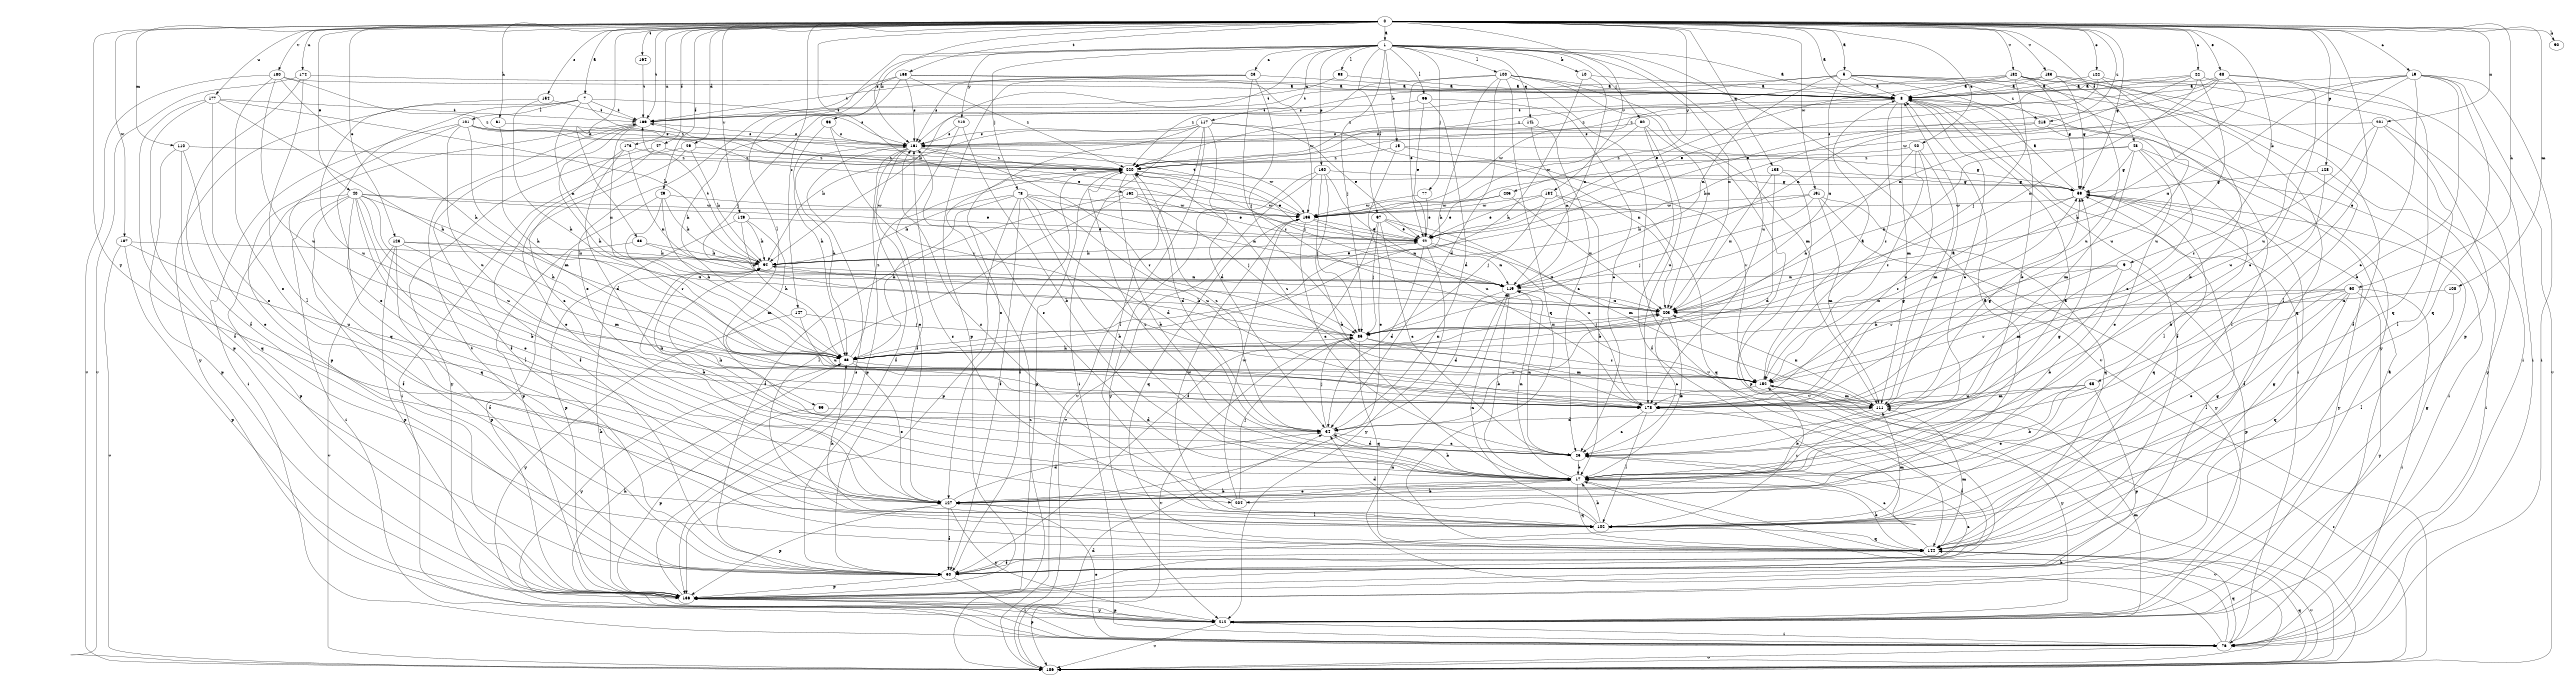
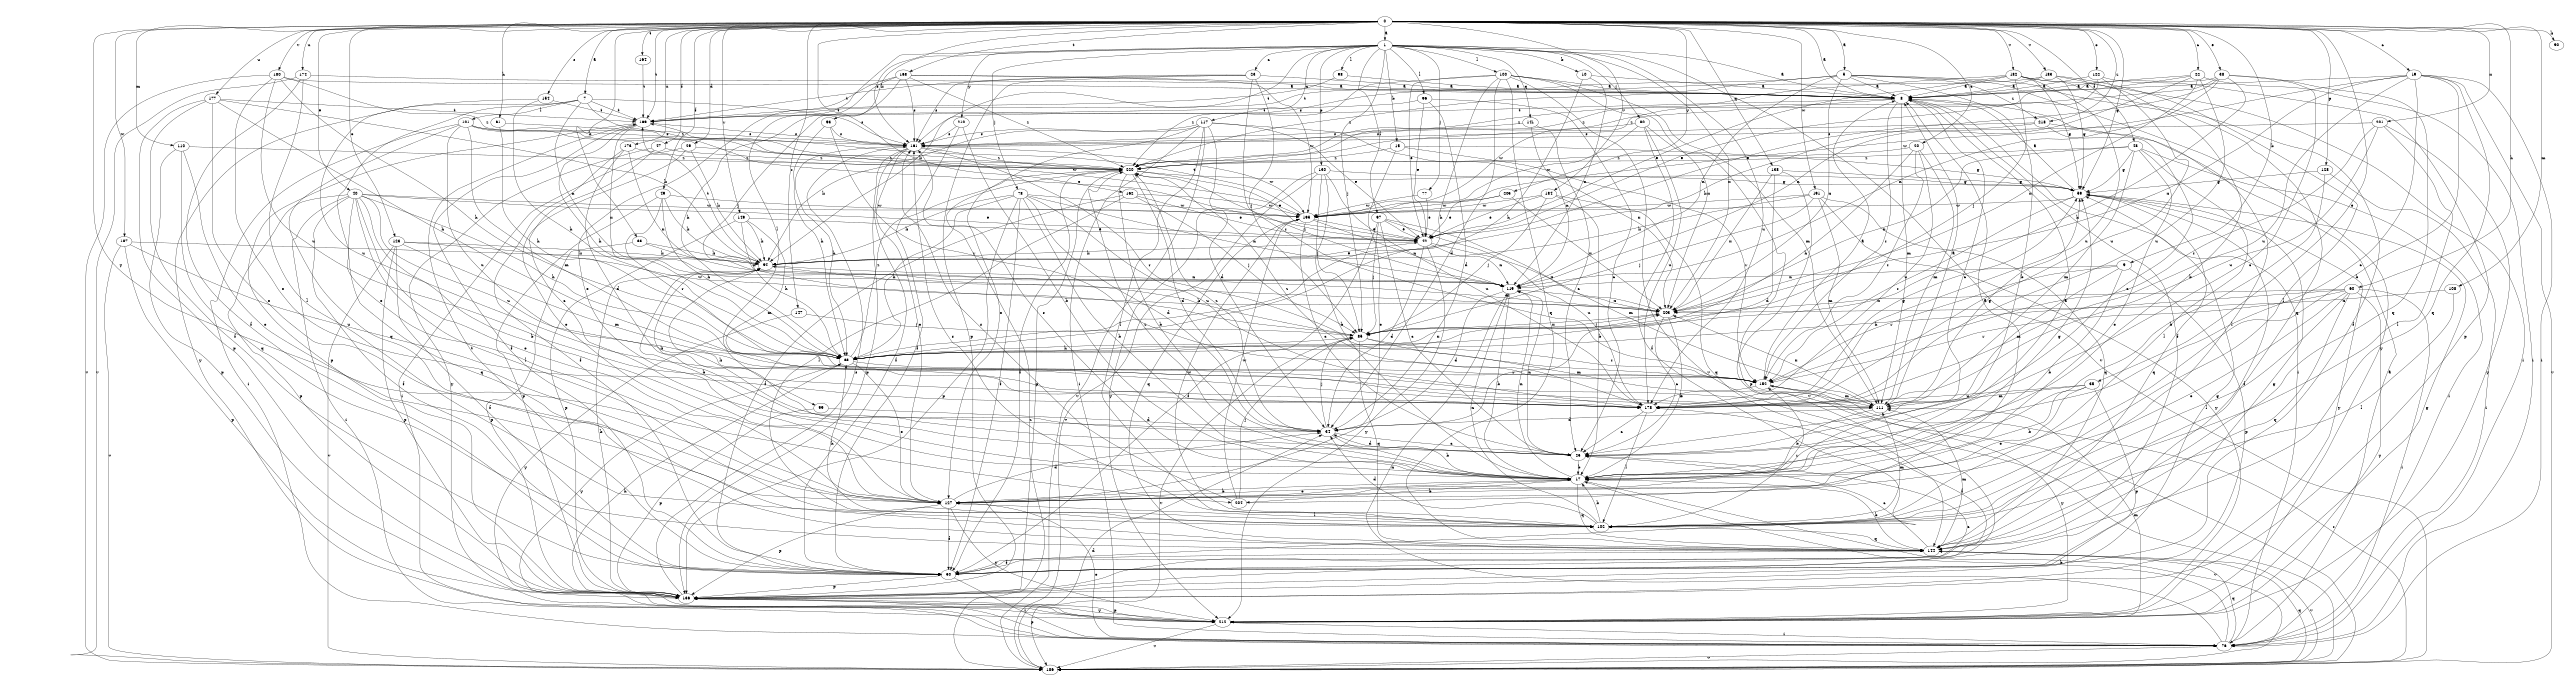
(700, 277) -> (700, 277)
(1207, 371) -> none
